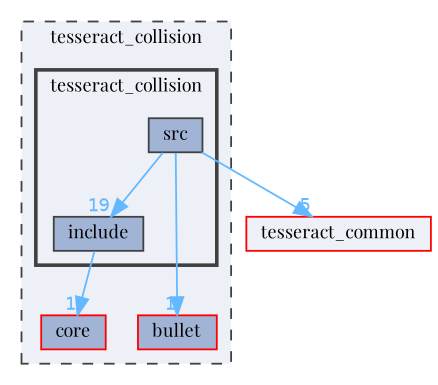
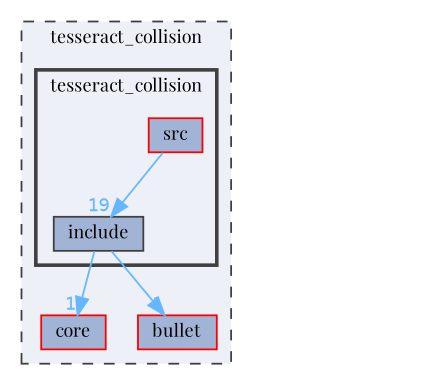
(176, 135) -> (176, 135)
(176, 225) -> (132, 276)
(339, 234) -> none
